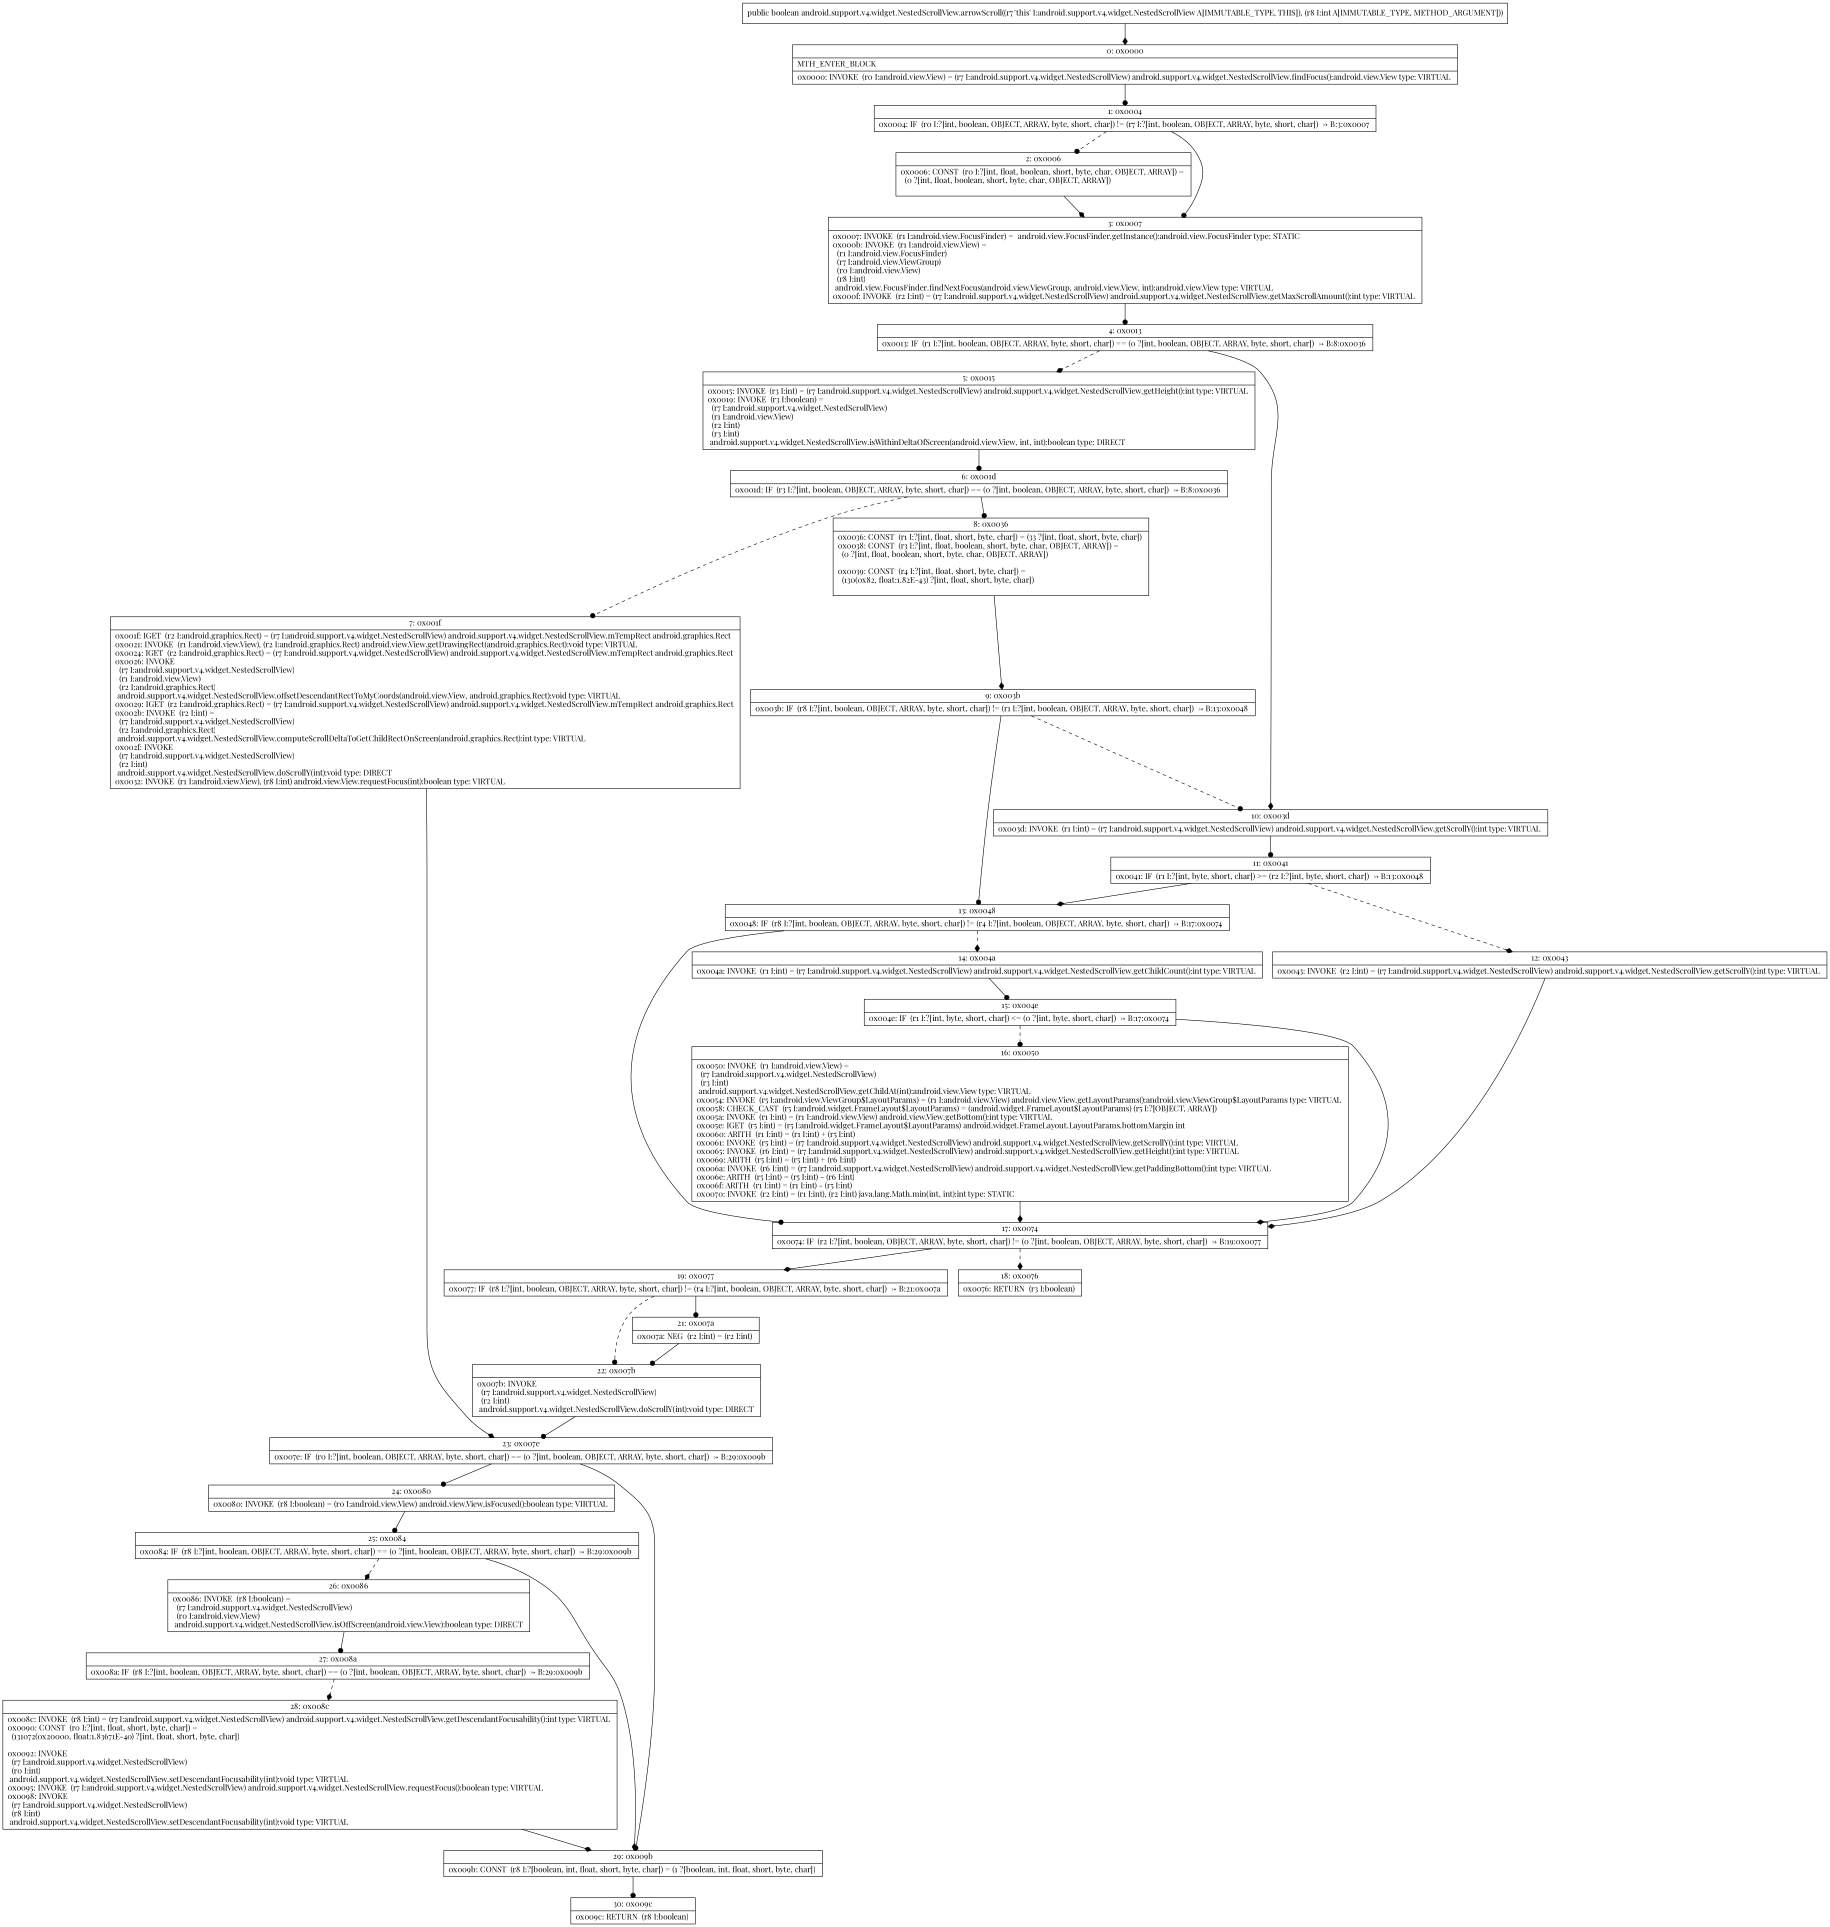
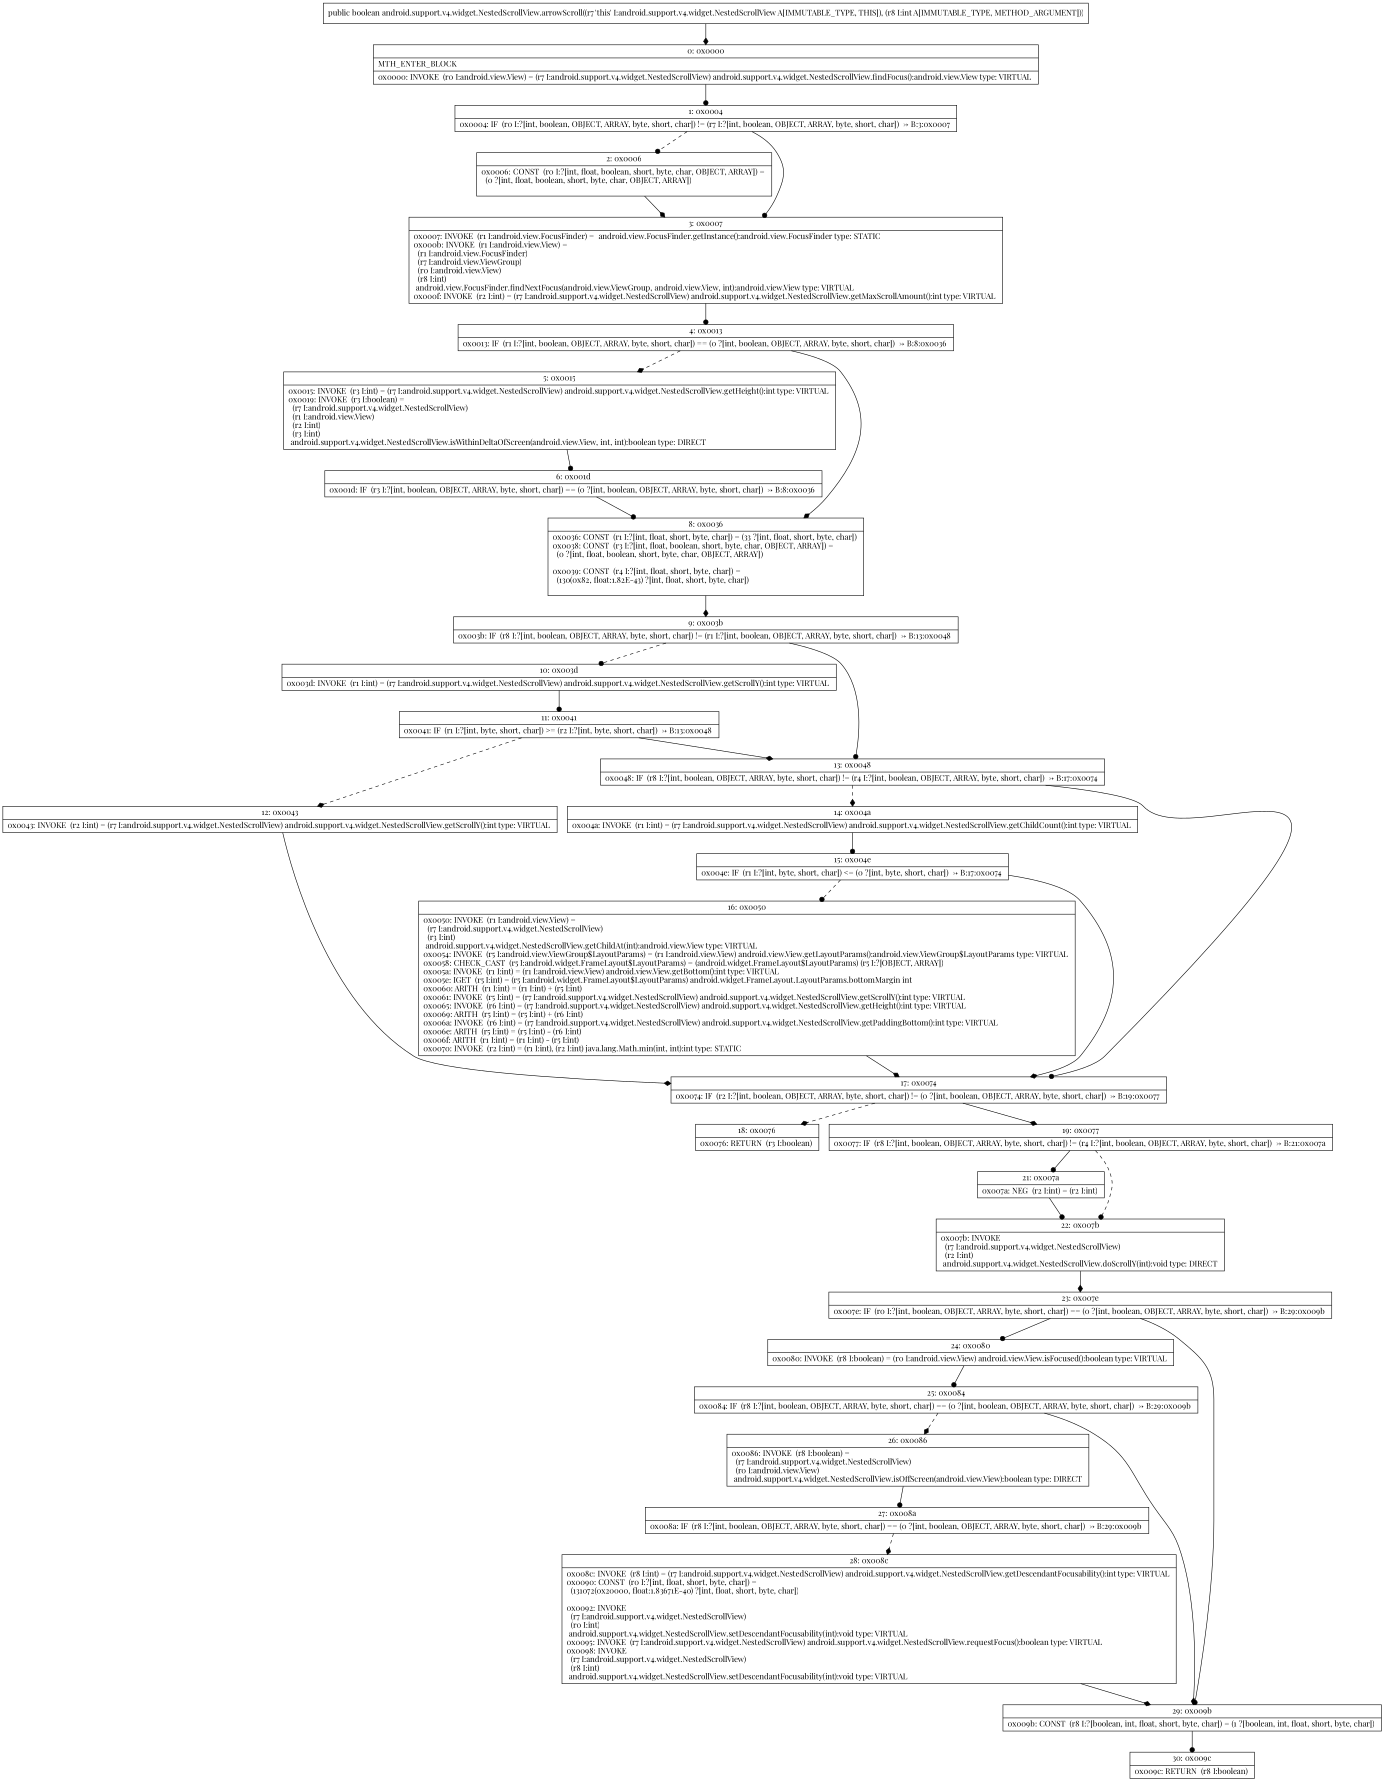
(1271, 557) -> (861, 421)
(425, 703) -> none
(560, 1426) -> (1080, 1278)
